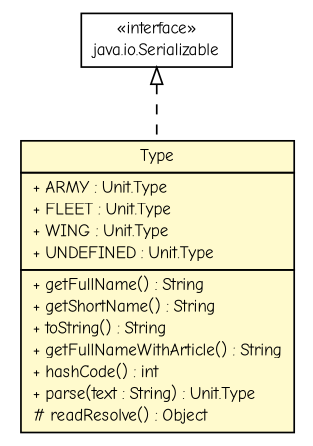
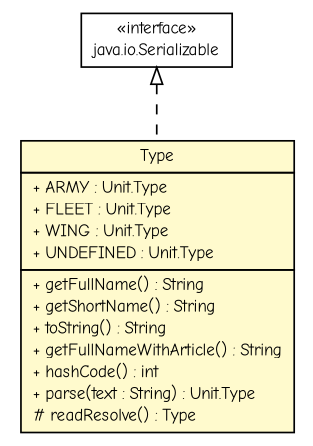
(121, 416) -> (115, 416)
